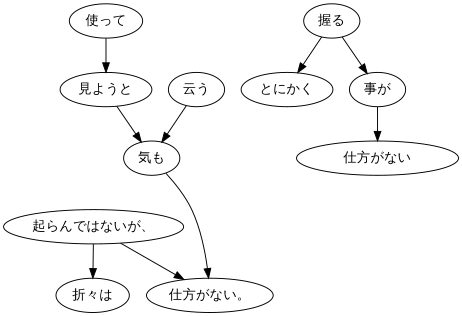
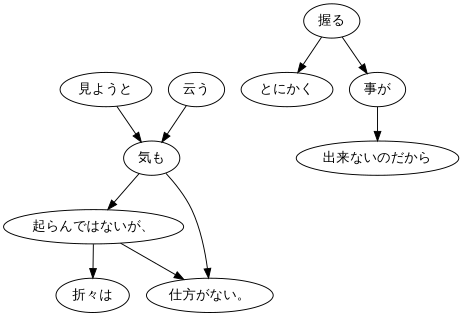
(106, 21) -> none
(378, 158) -> (378, 158)
none -> (127, 188)
